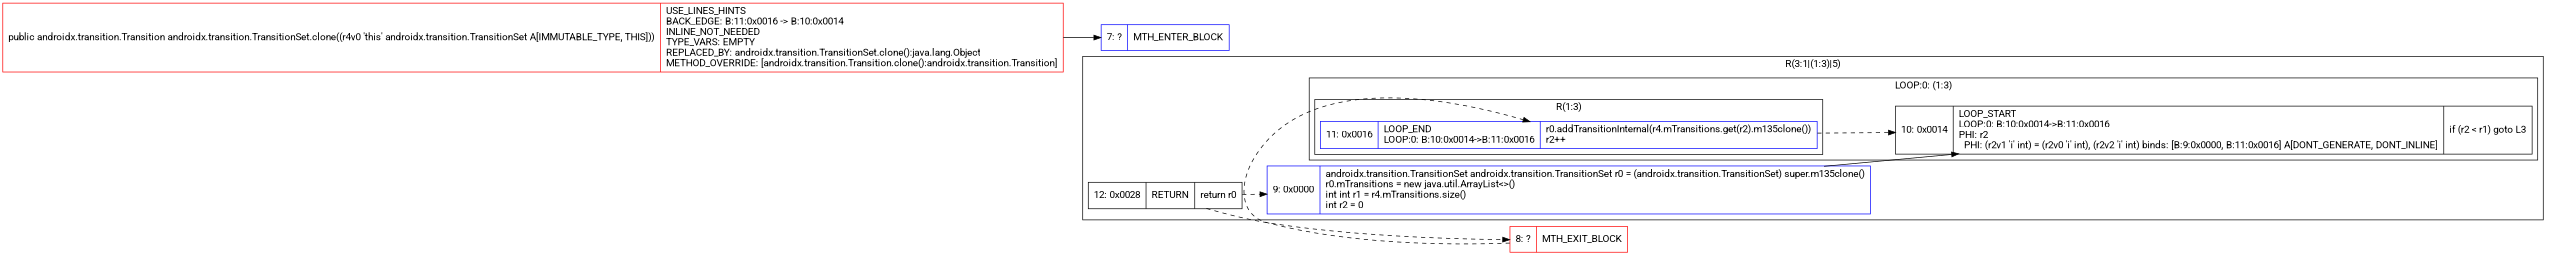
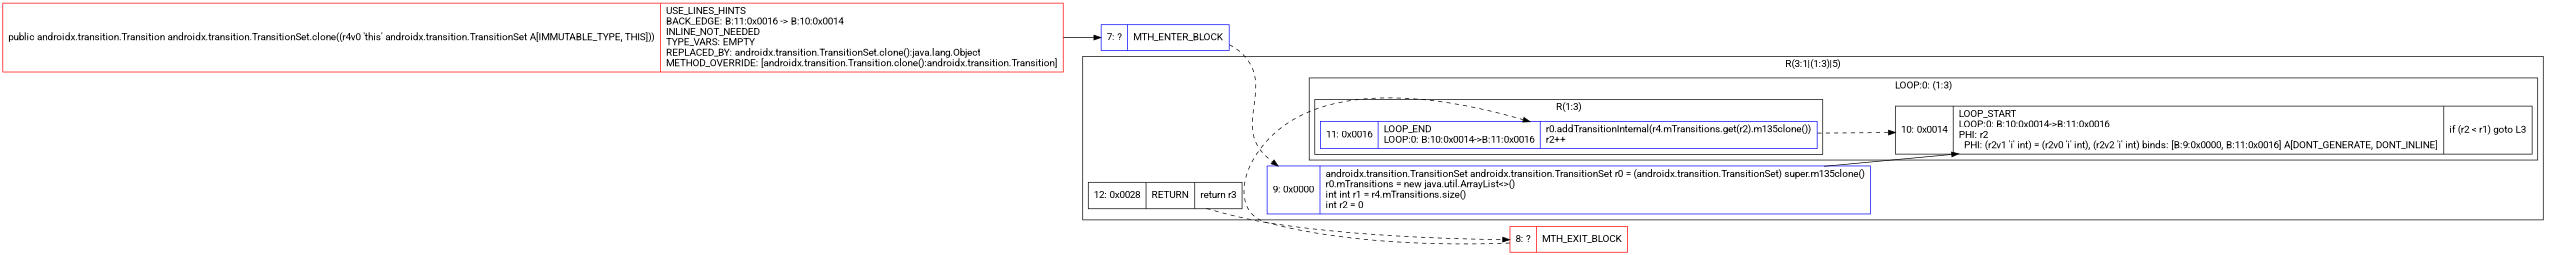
(1251, 194) -> (1255, 102)
(1218, 195) -> (1218, 195)
